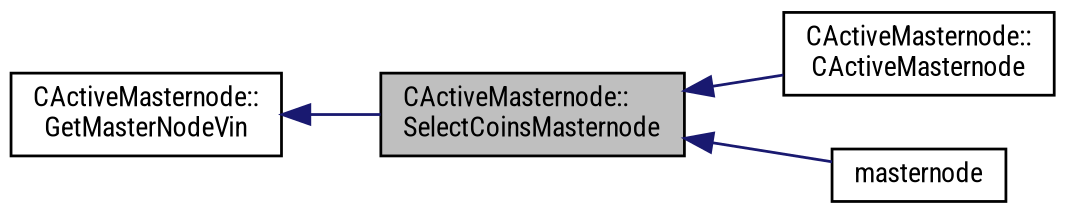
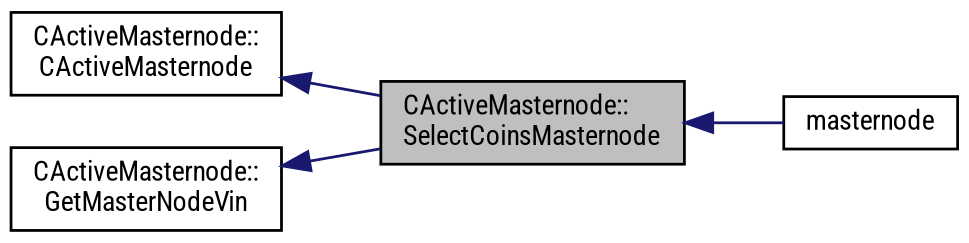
(748, 81) -> (345, 89)
